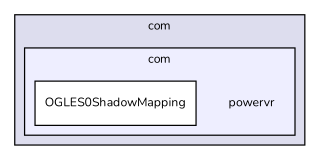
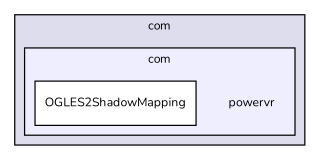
(116, 103) -> (116, 103)
